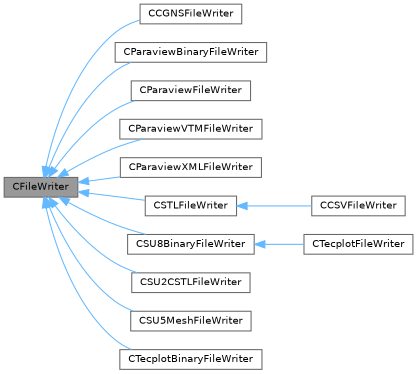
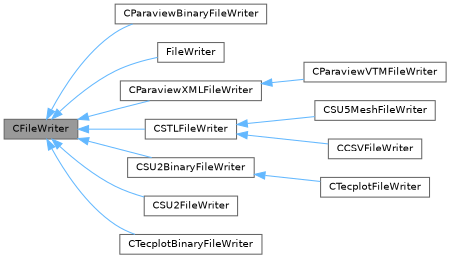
(191, 14) -> none
(191, 91) -> (191, 52)
(104, 153) -> (288, 81)
(191, 244) -> (191, 168)
(82, 267) -> (281, 120)
(191, 283) -> (191, 206)
